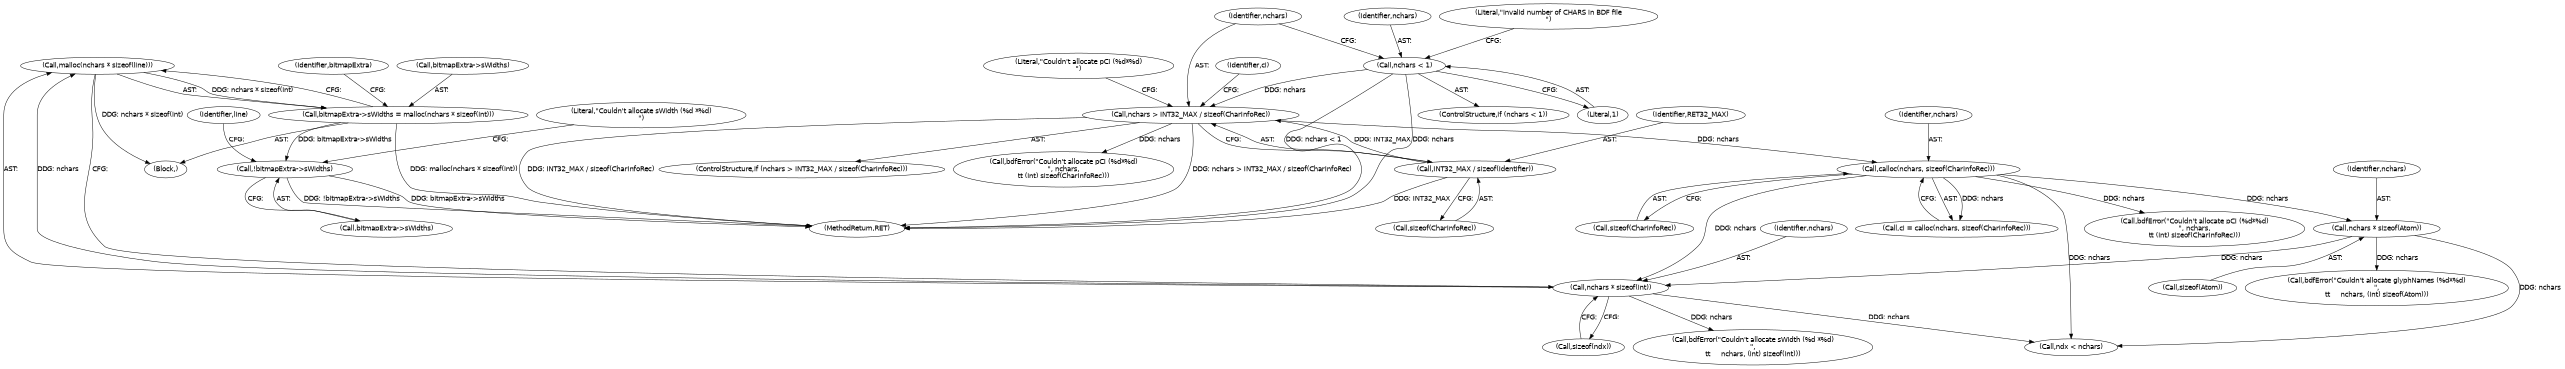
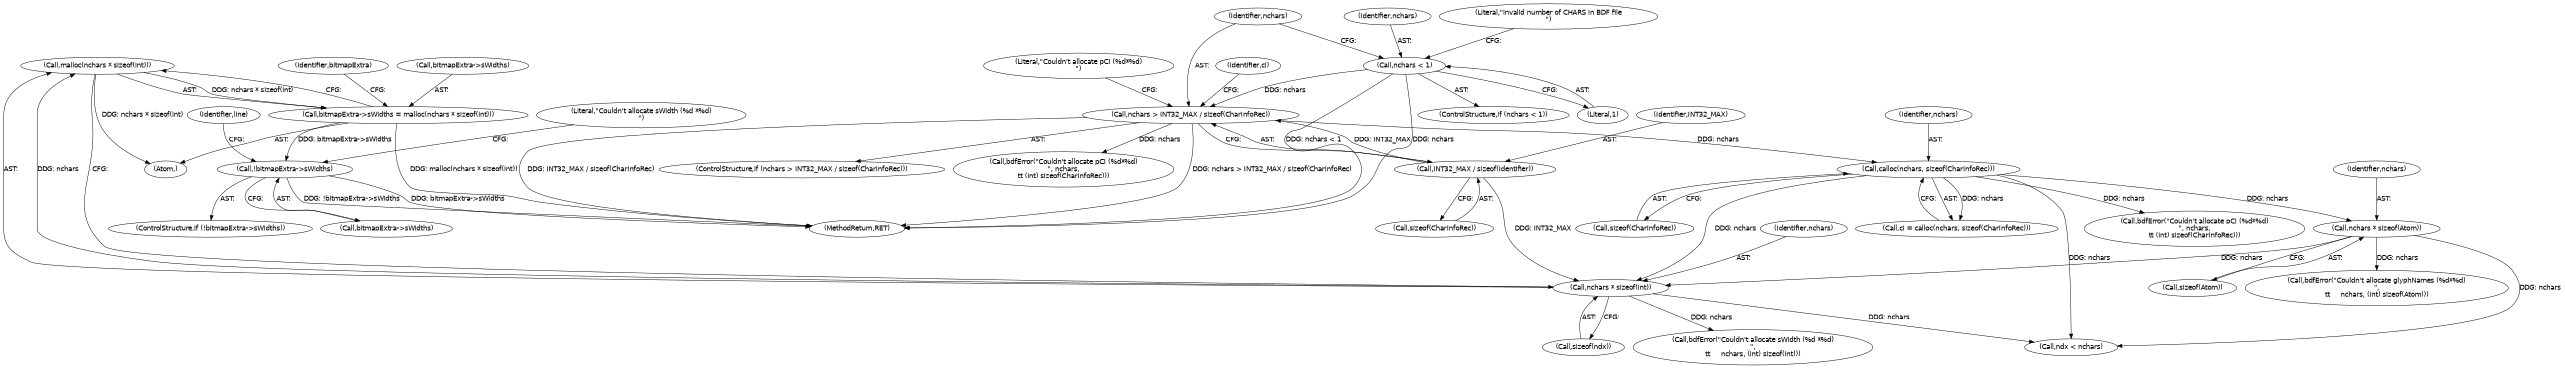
(97, 66) -> (97, 66)
(1691, 115) -> (1691, 115)
(166, 169) -> (166, 169)
(1181, 223) -> (1512, 243)
none -> (210, 229)
none -> (2284, 257)
(1590, 318) -> (1590, 318)
